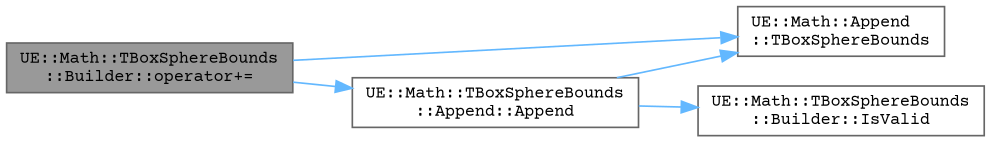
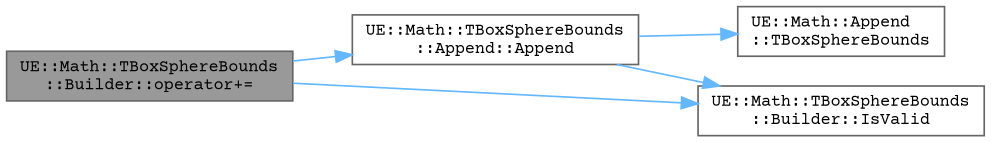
(507, 49) -> (487, 93)
